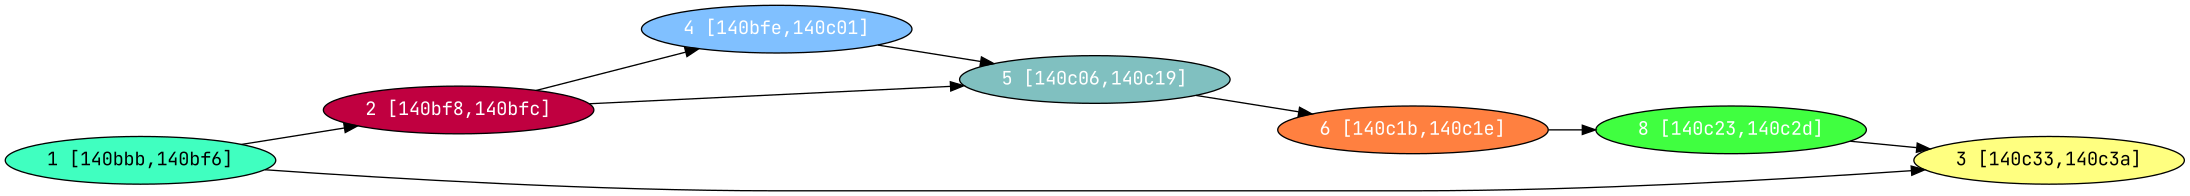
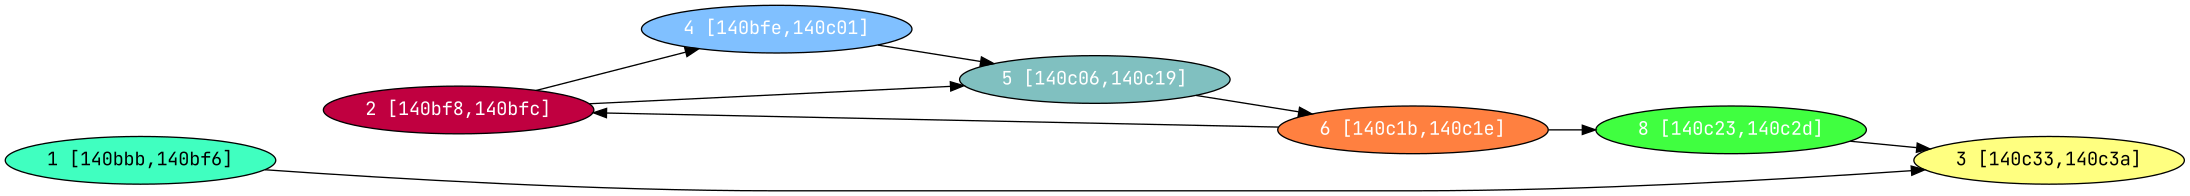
(293, 136) -> (943, 120)
